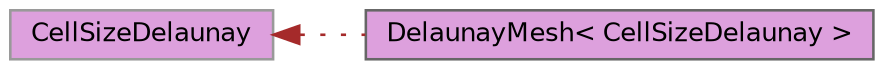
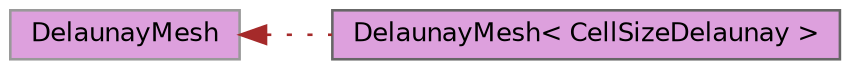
(142, 35) -> (125, 35)
